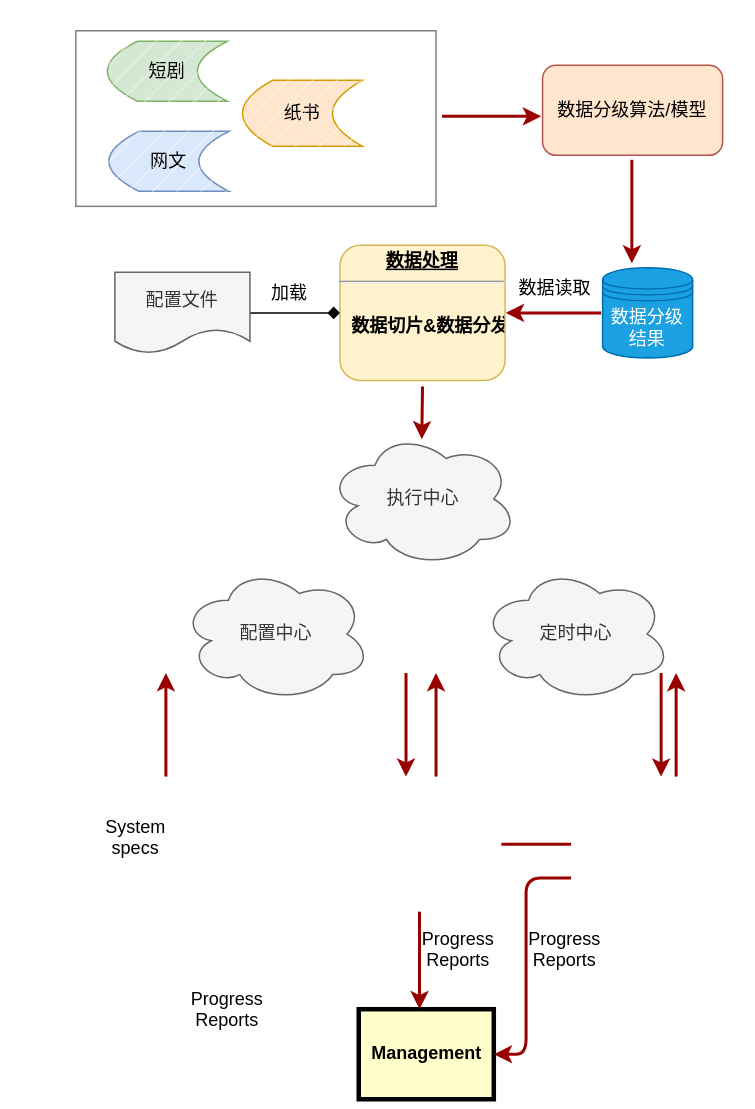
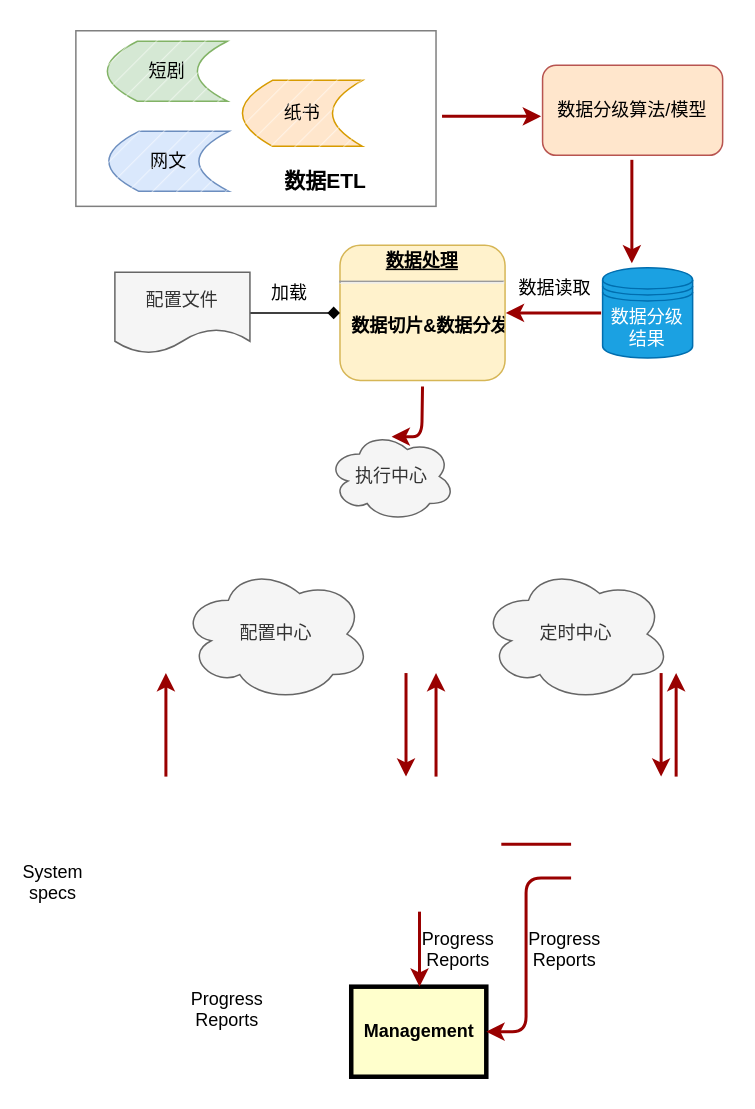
none -> (324, 176)
(422, 499) -> (391, 476)
(136, 829) -> (53, 874)
(426, 1054) -> (419, 1031)
